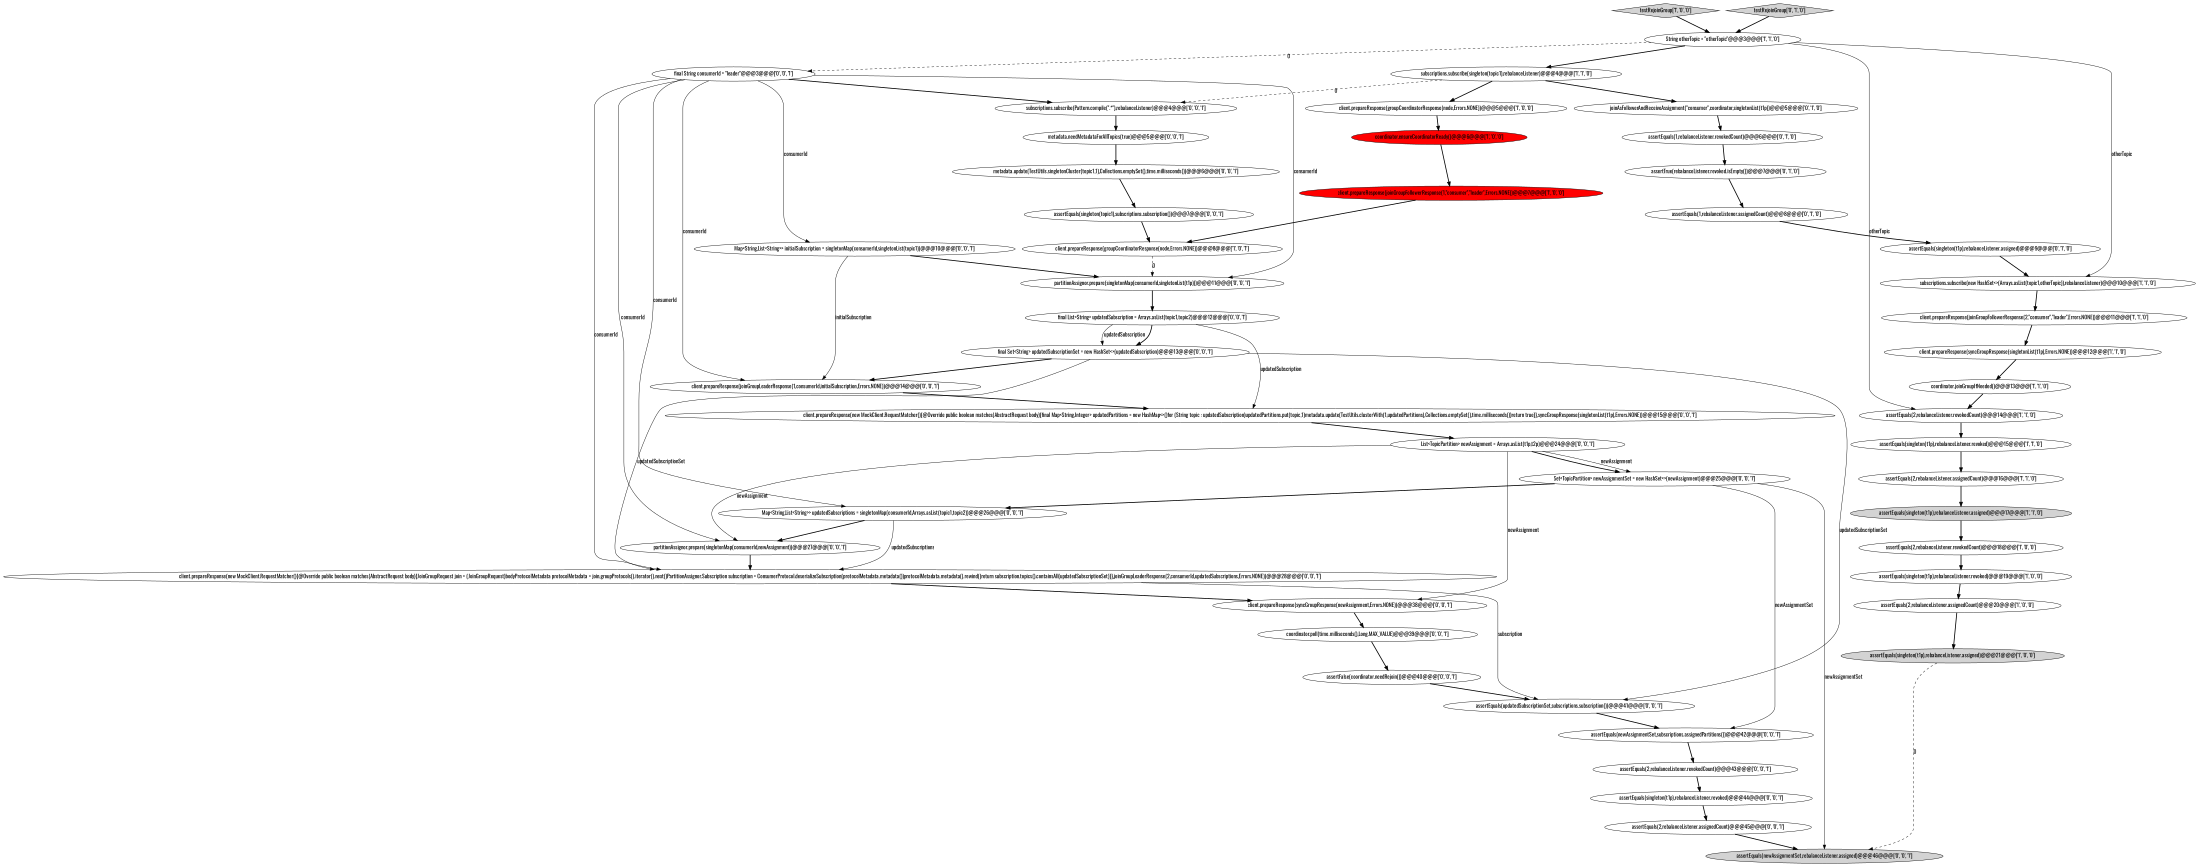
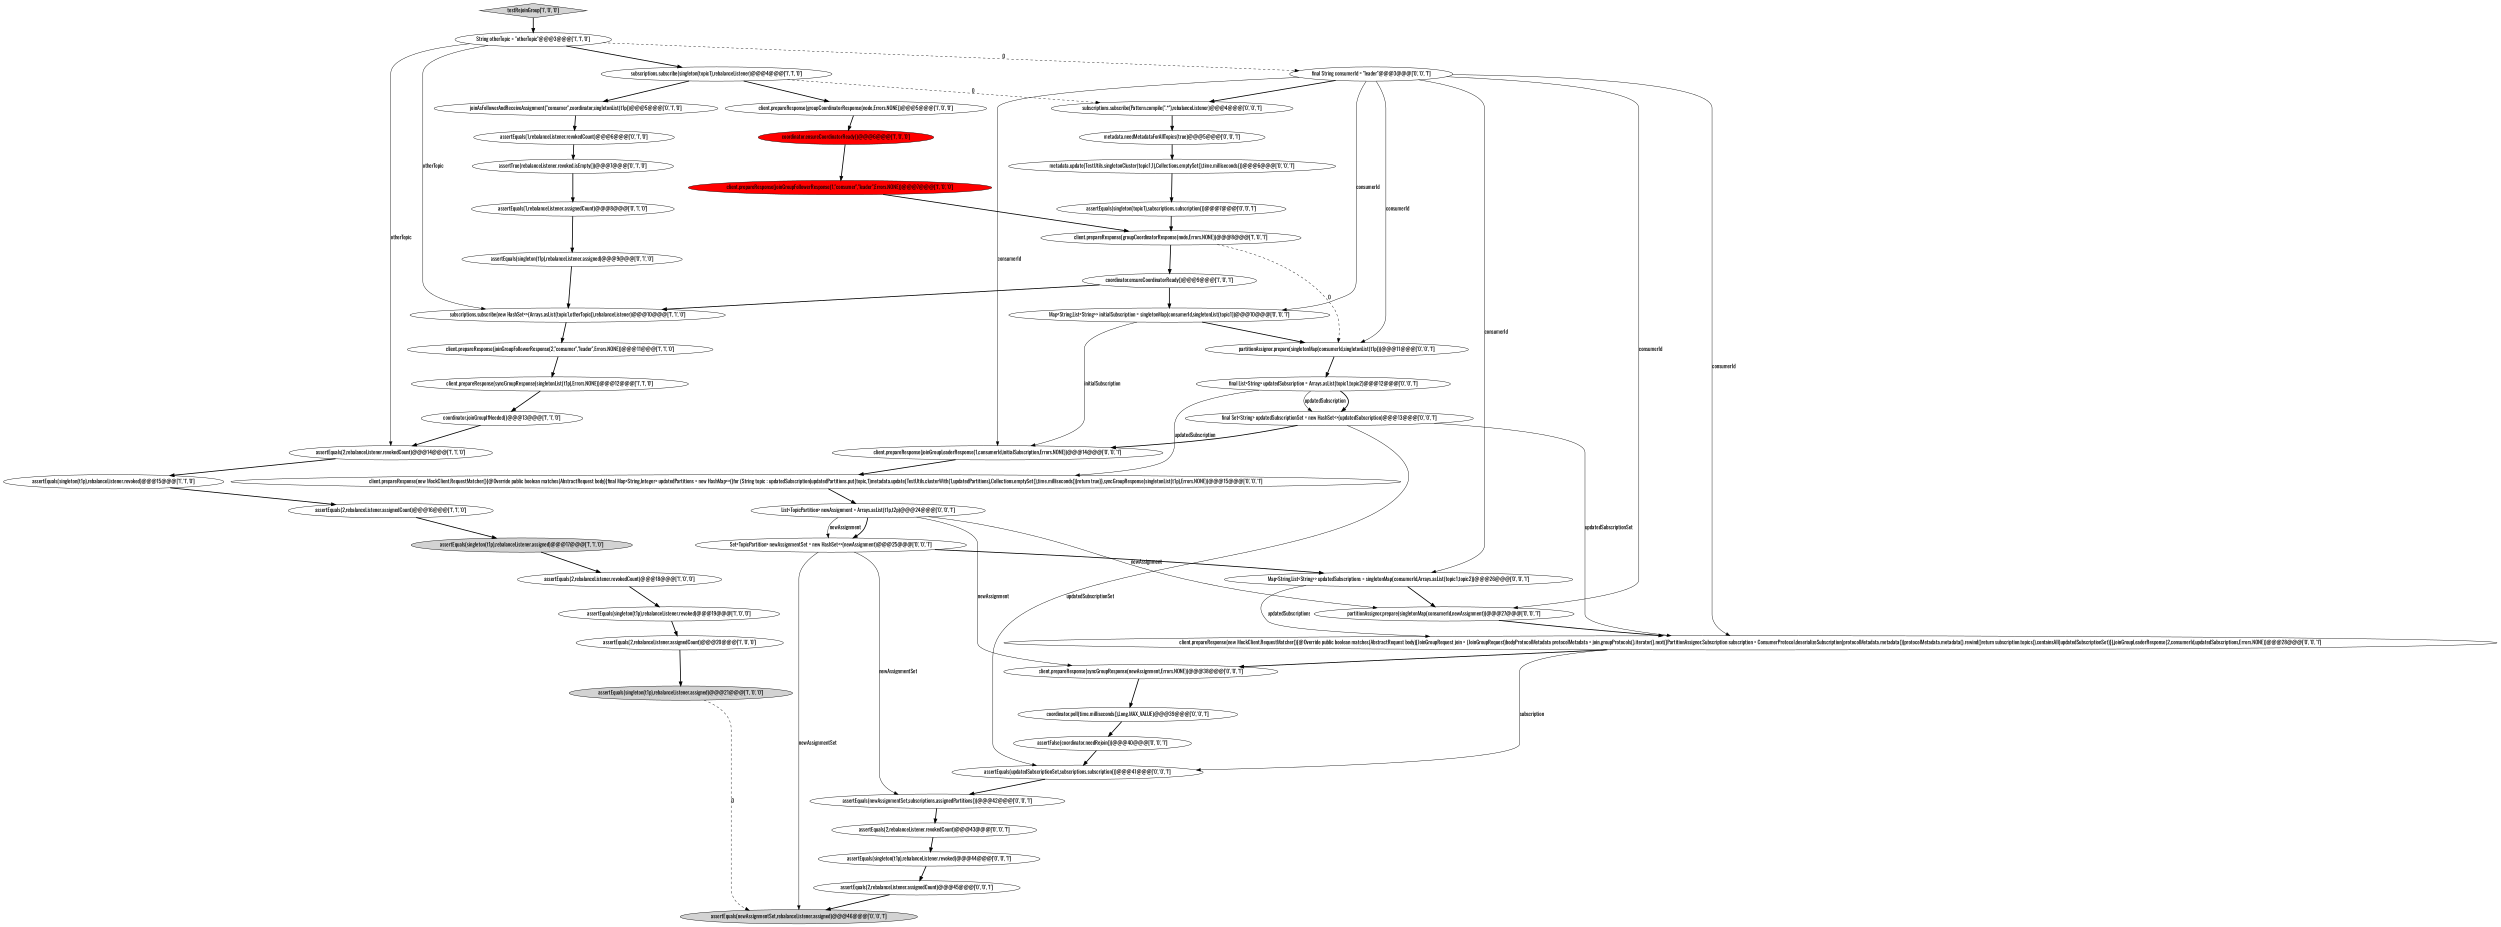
(1780, 11) -> none
none -> (1169, 281)
